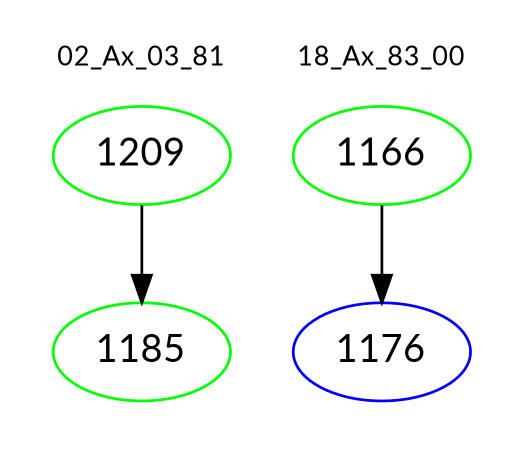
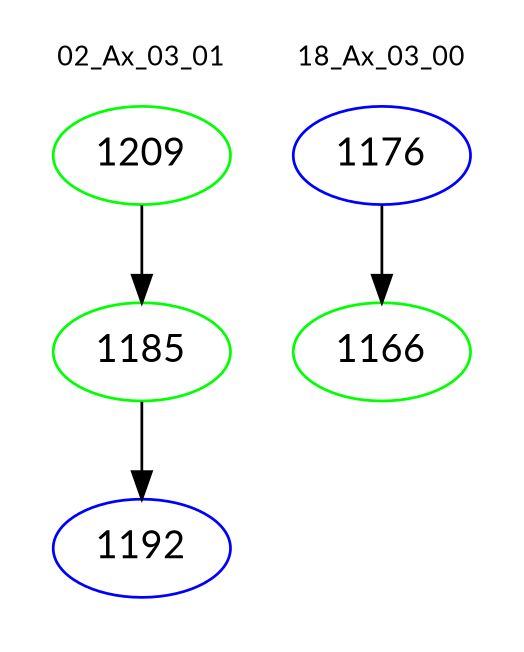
(142, 59) -> (142, 59)
(382, 59) -> (382, 59)
(382, 240) -> (382, 240)
none -> (142, 548)
